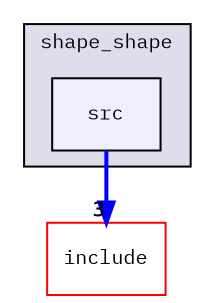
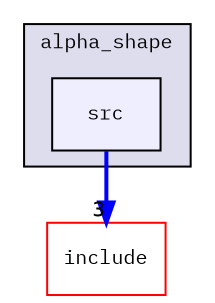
(107, 43) -> (107, 43)
